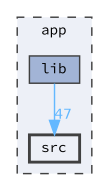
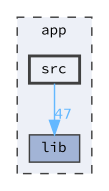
(55, 102) -> (55, 102)
